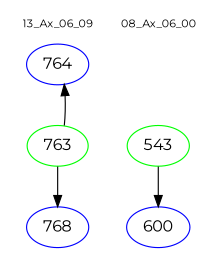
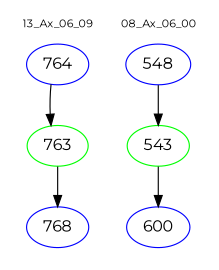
none -> (158, 64)
(65, 111) -> (50, 99)
